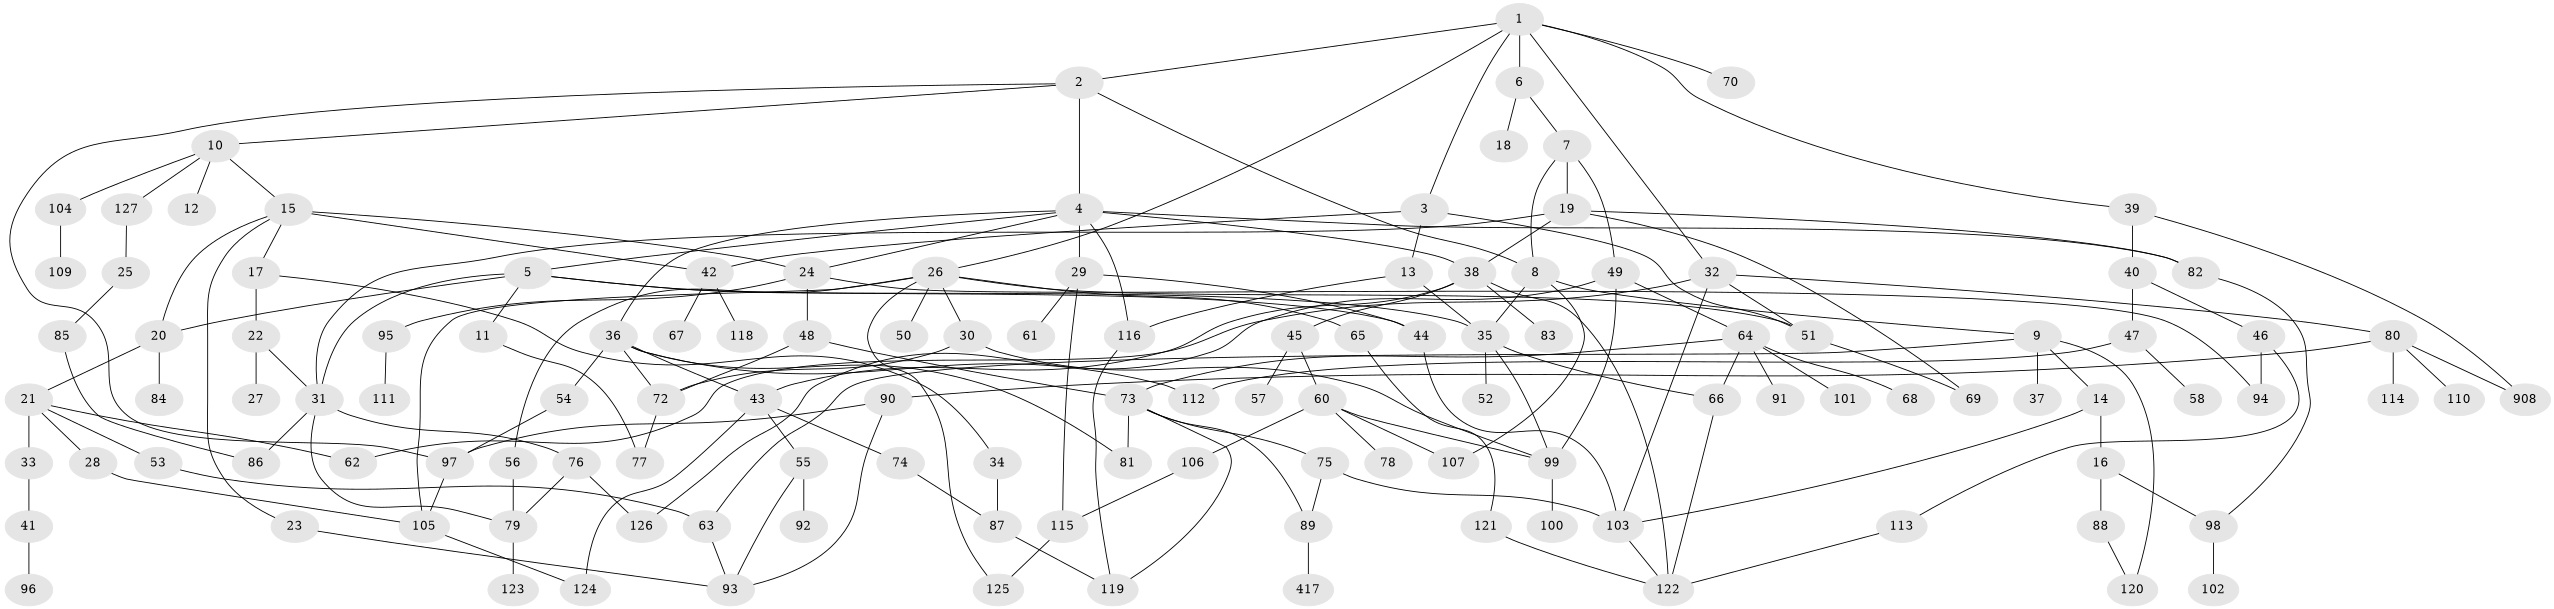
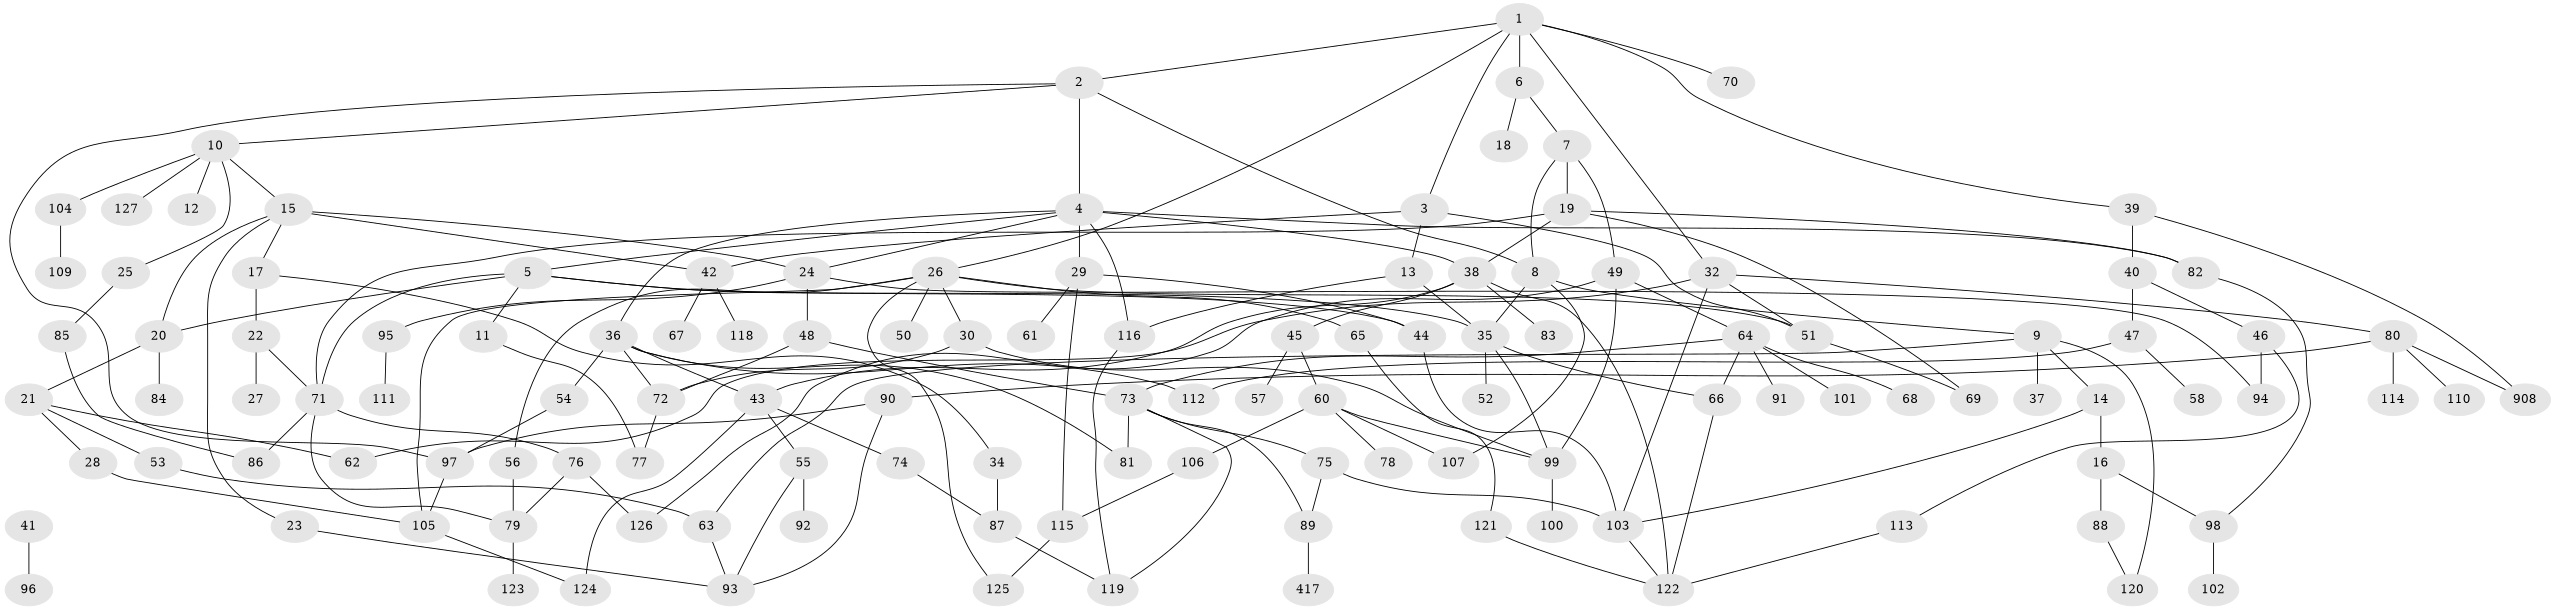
(126, 241) -> (215, 232)
(319, 400) -> (319, 400)
(29, 463) -> none
